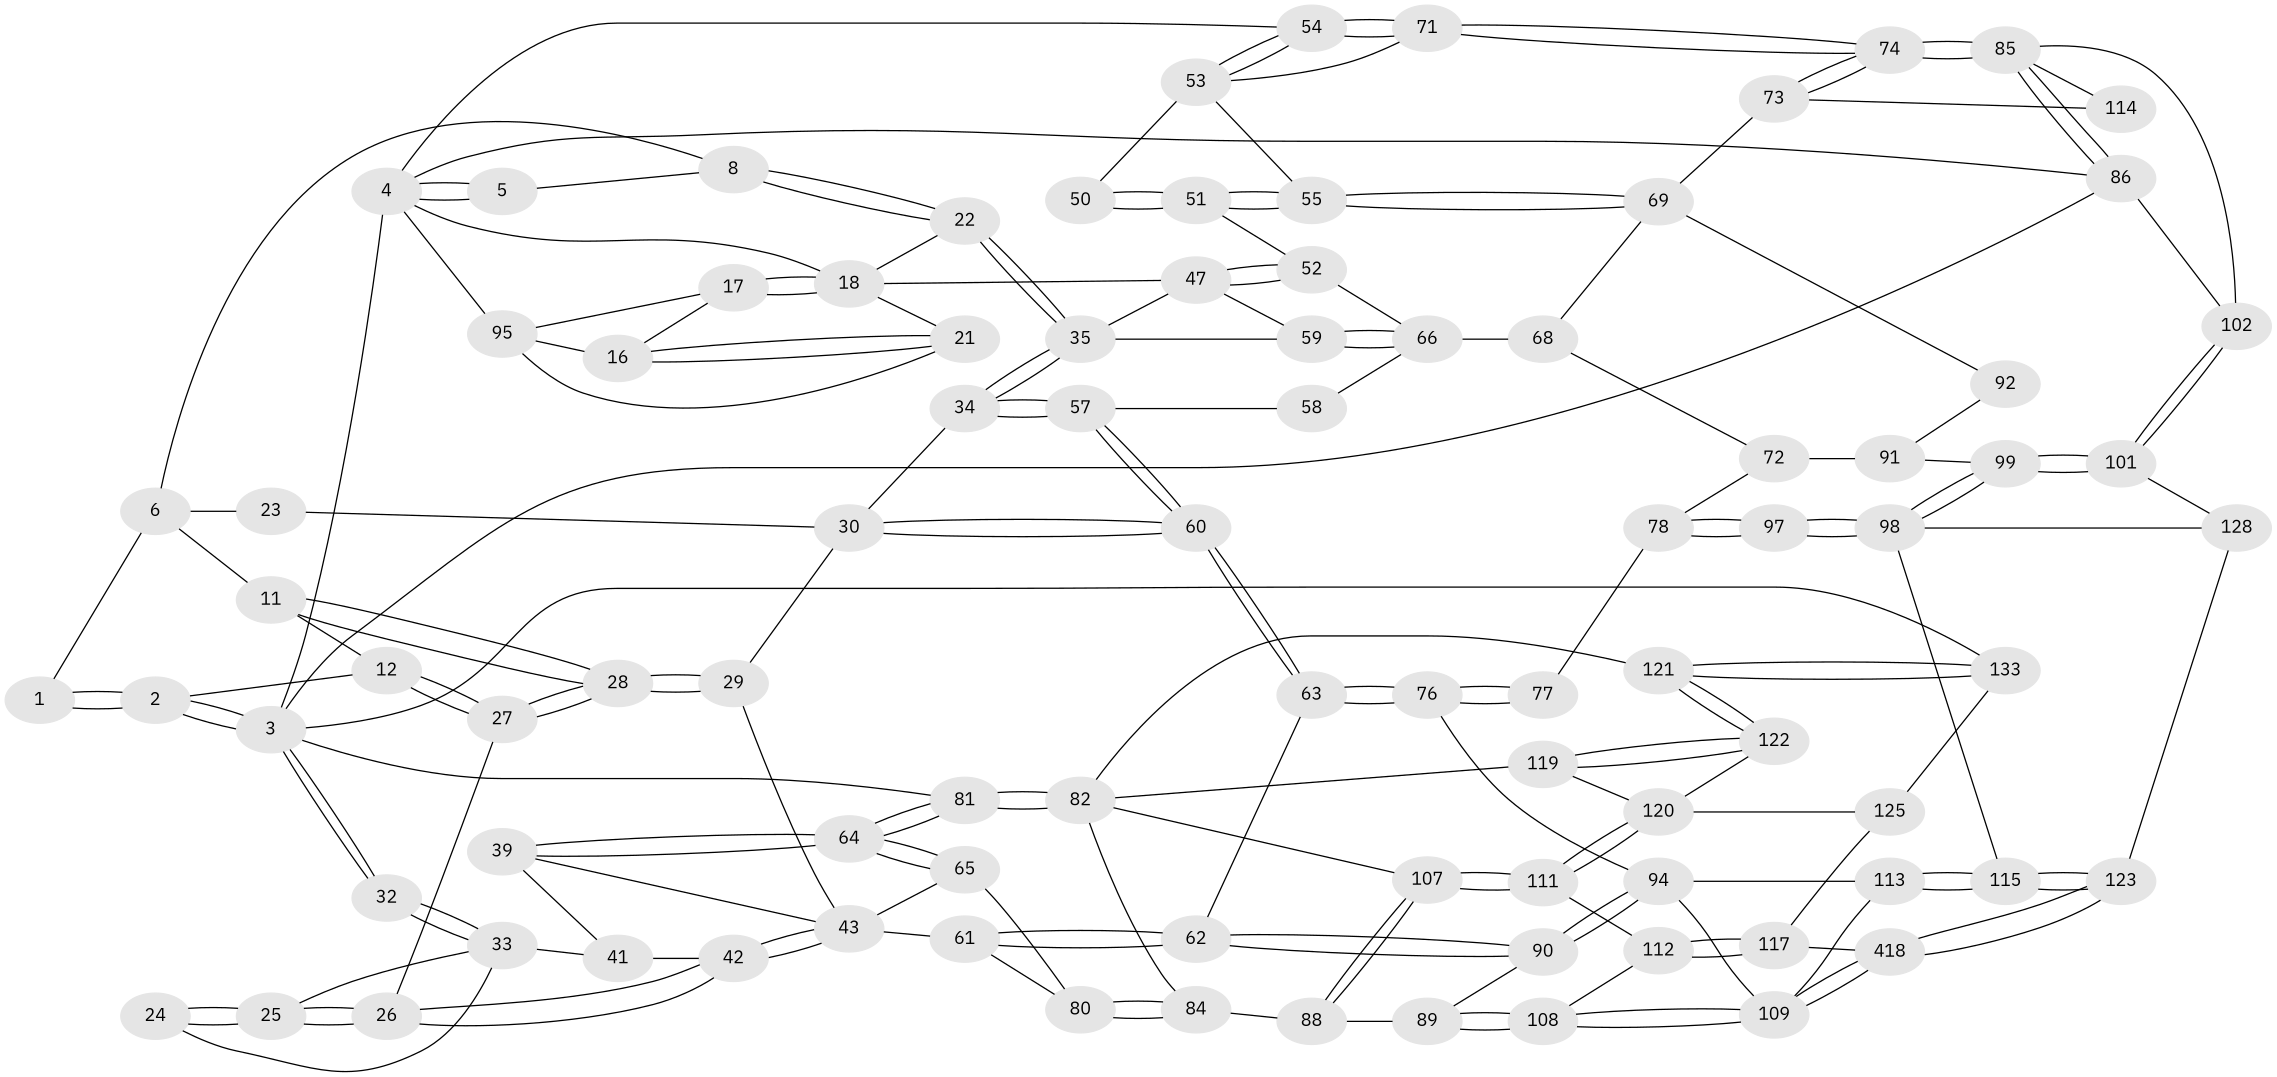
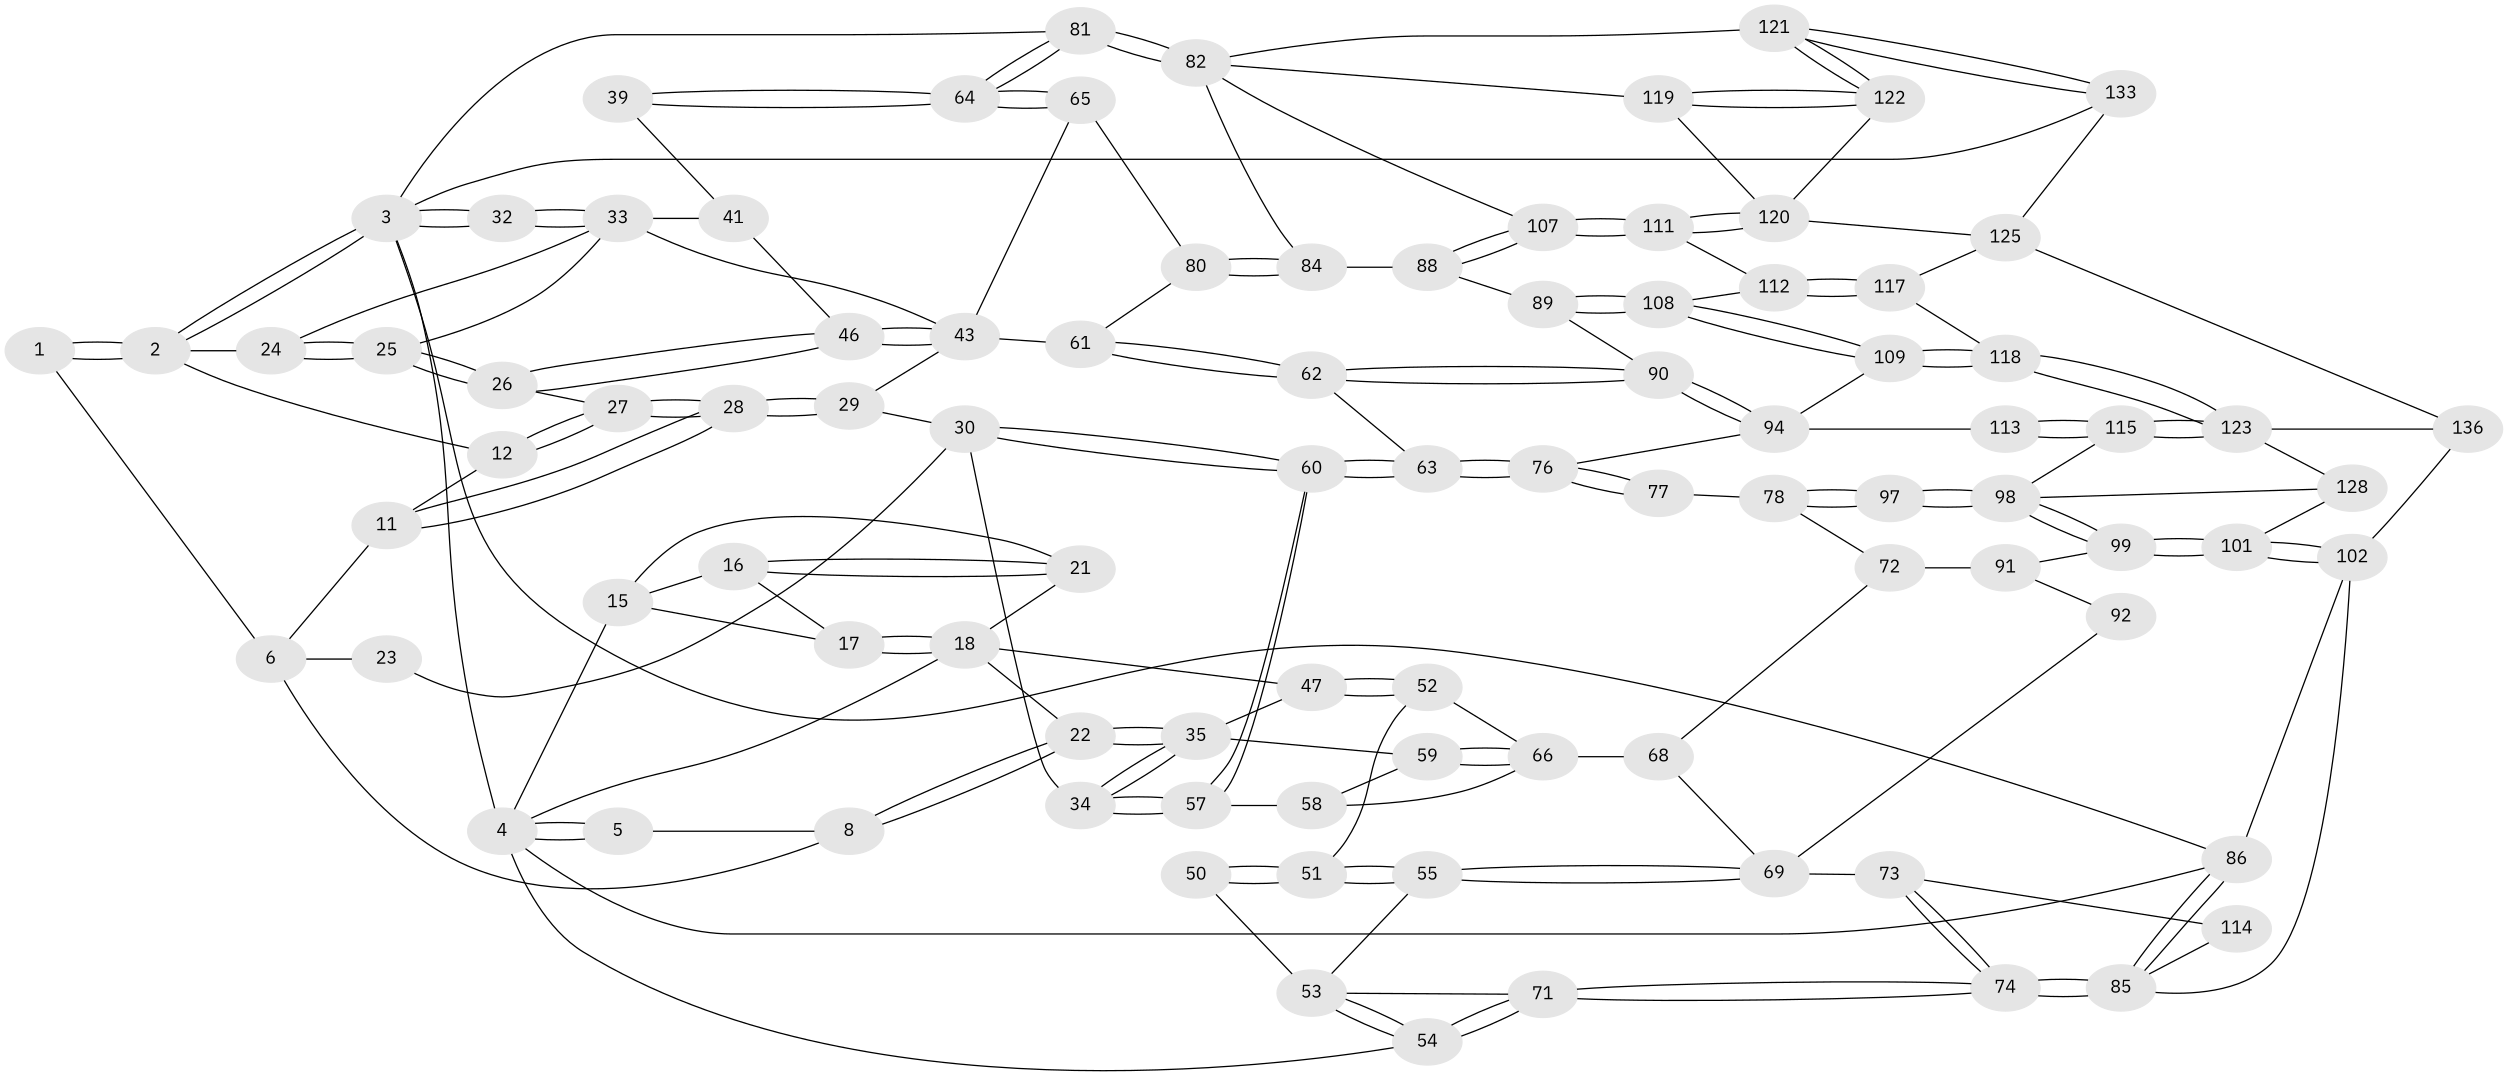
(1254, 310) -> (1360, 785)
(502, 334) -> (618, 603)
none -> (213, 351)
none -> (2468, 429)
(676, 890) -> (776, 274)
(1838, 941) -> none
(1890, 952) -> (2005, 358)
(734, 958) -> (849, 337)
